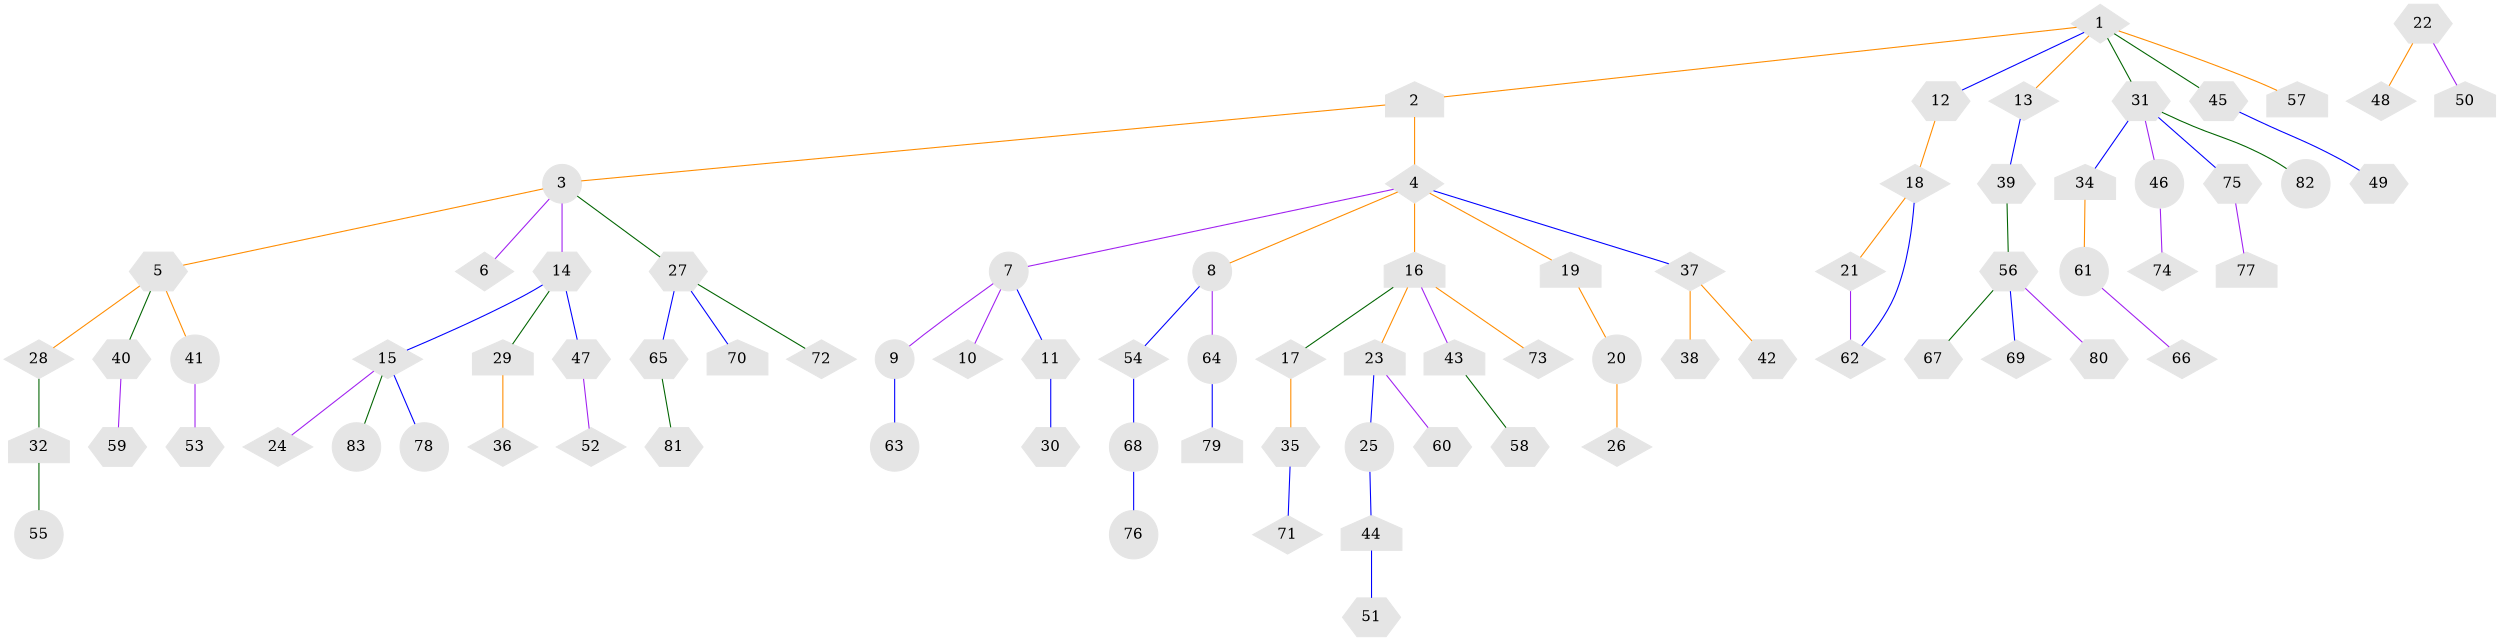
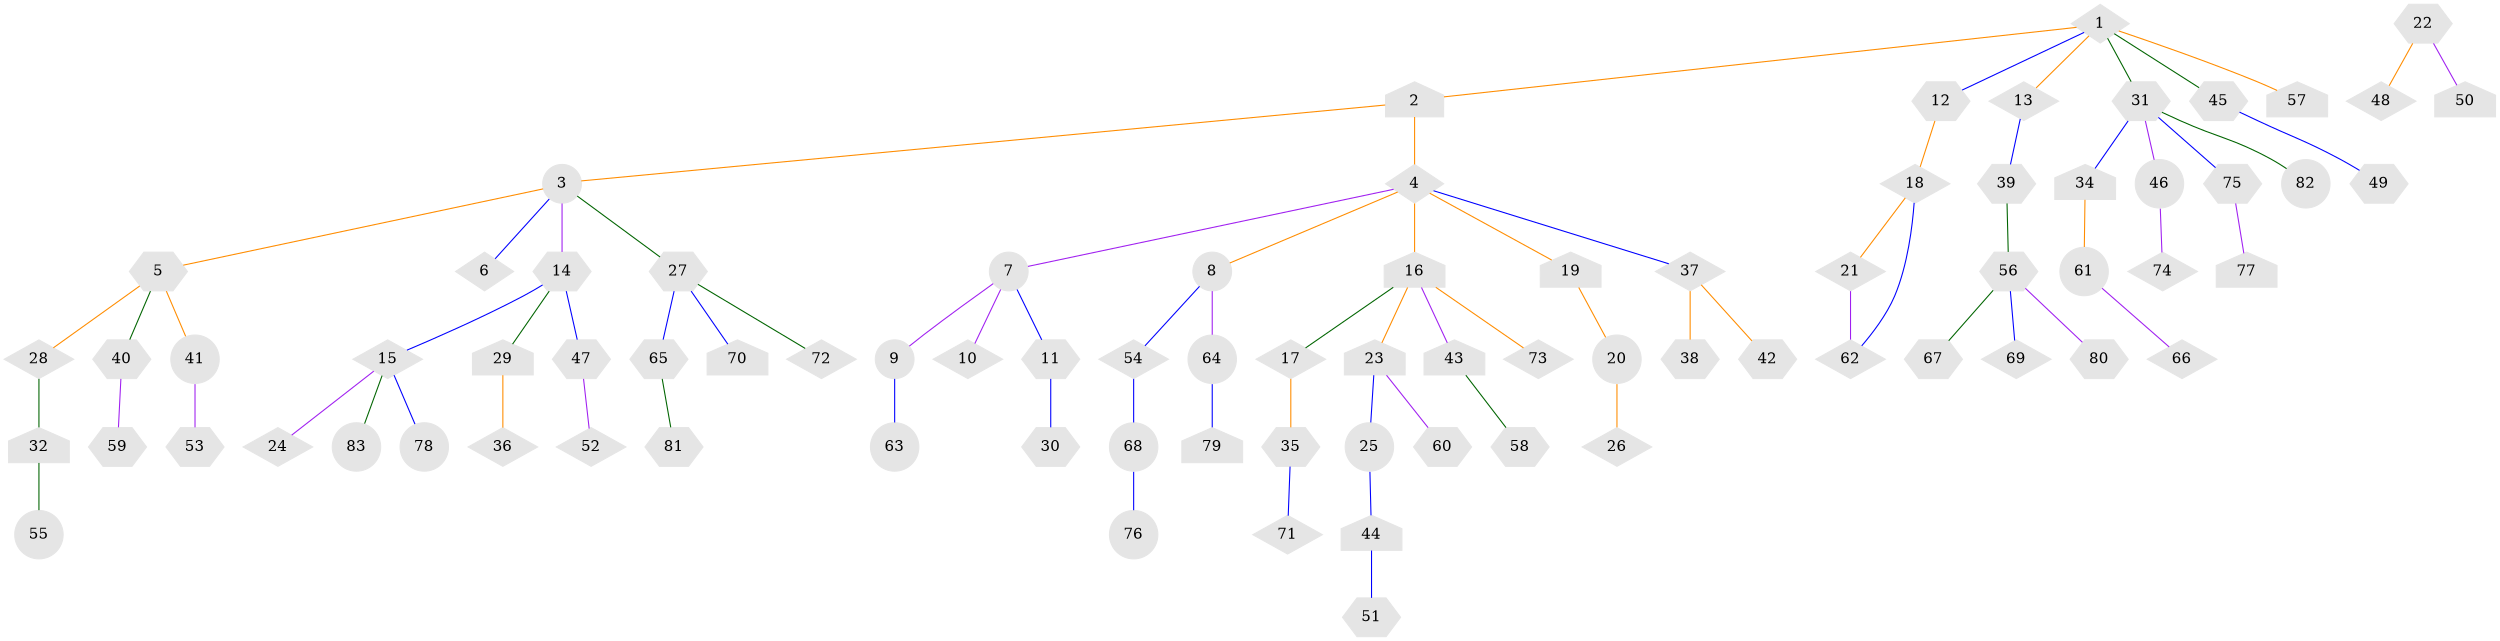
(522, 229) -> (522, 229)
